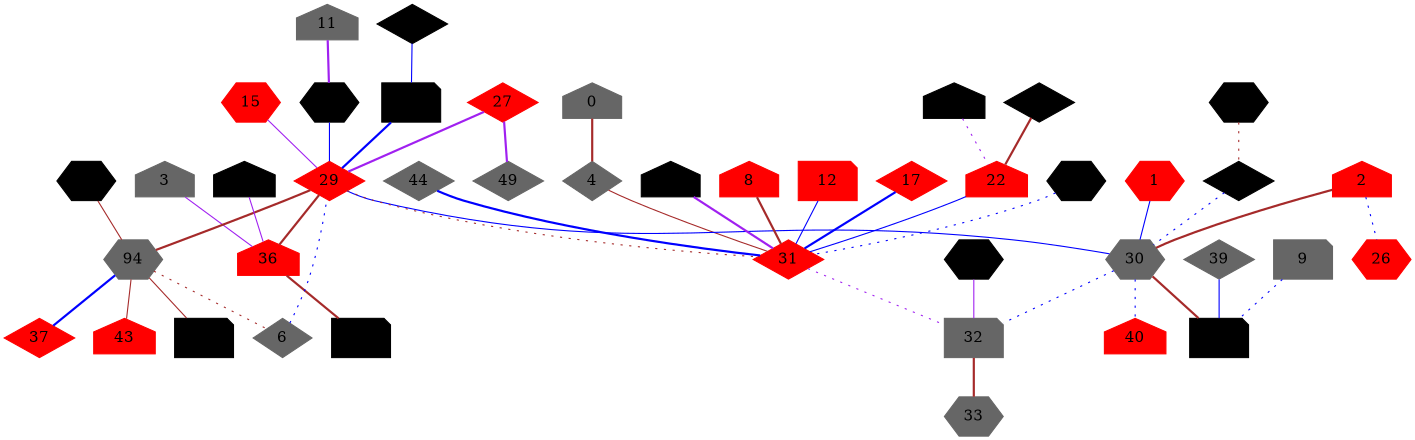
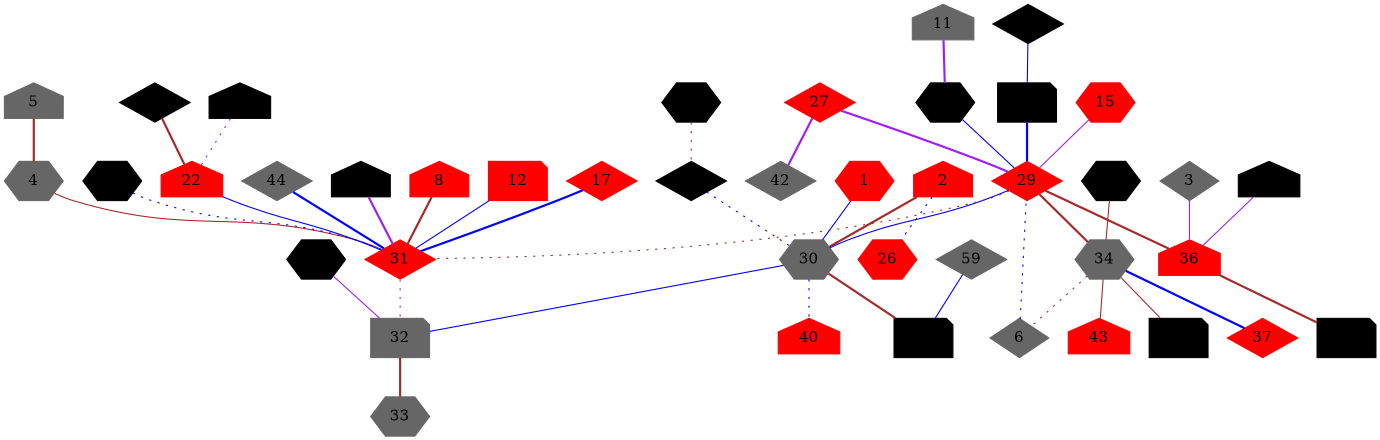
(592, 102) -> (34, 102)
(165, 181) -> (1189, 181)
(508, 181) -> (781, 181)
(592, 181) -> (34, 181)
(133, 259) -> (1104, 259)
(1219, 259) -> (971, 259)
(1303, 259) -> none
(1058, 297) -> (607, 298)
